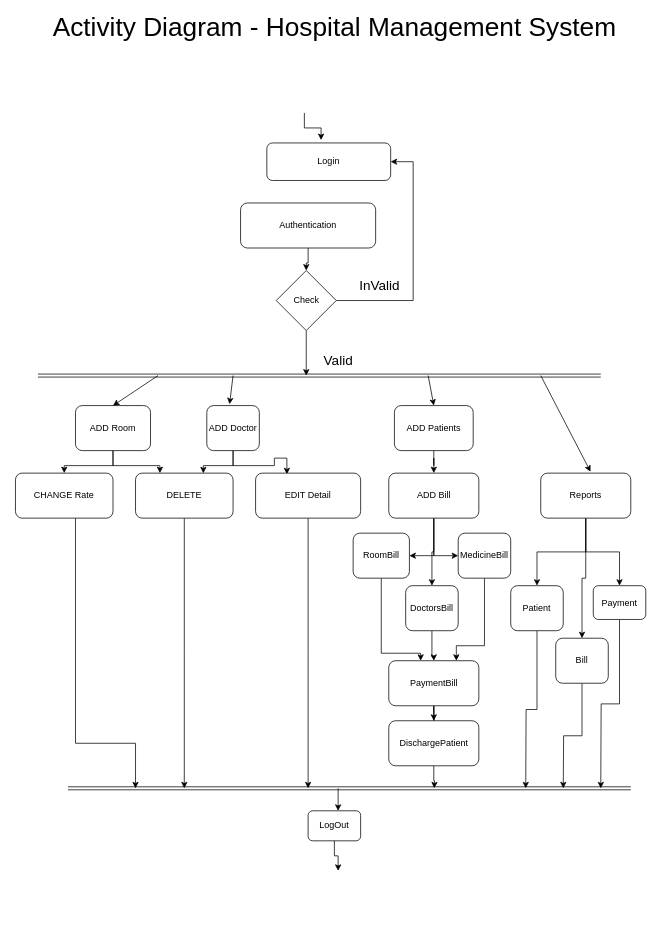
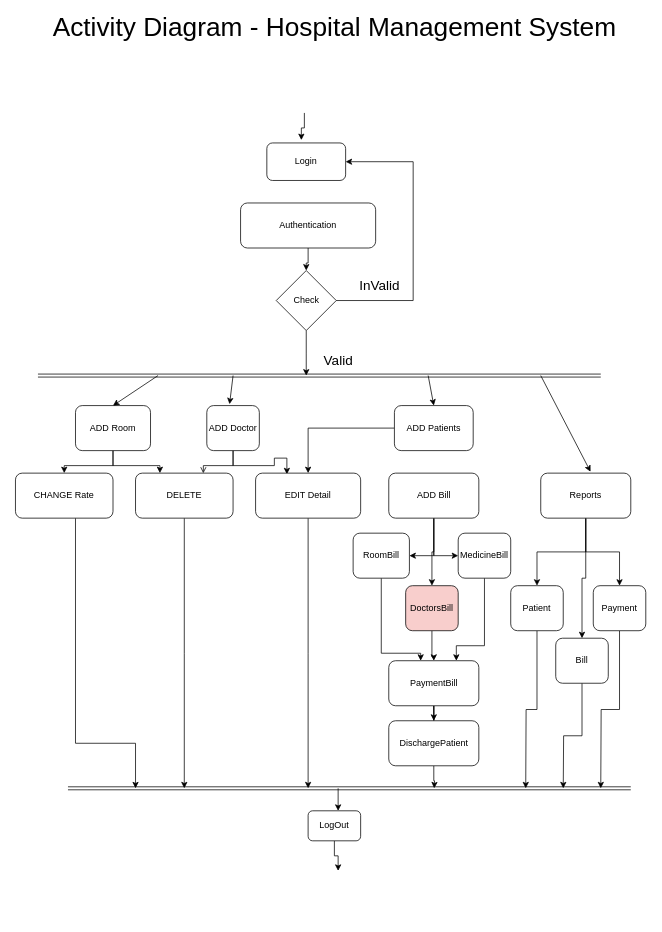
(329, 162) -> (306, 162)
(434, 464) -> (308, 428)
(204, 465) -> (203, 465)
(619, 602) -> (619, 608)
(432, 608) -> (432, 608)
